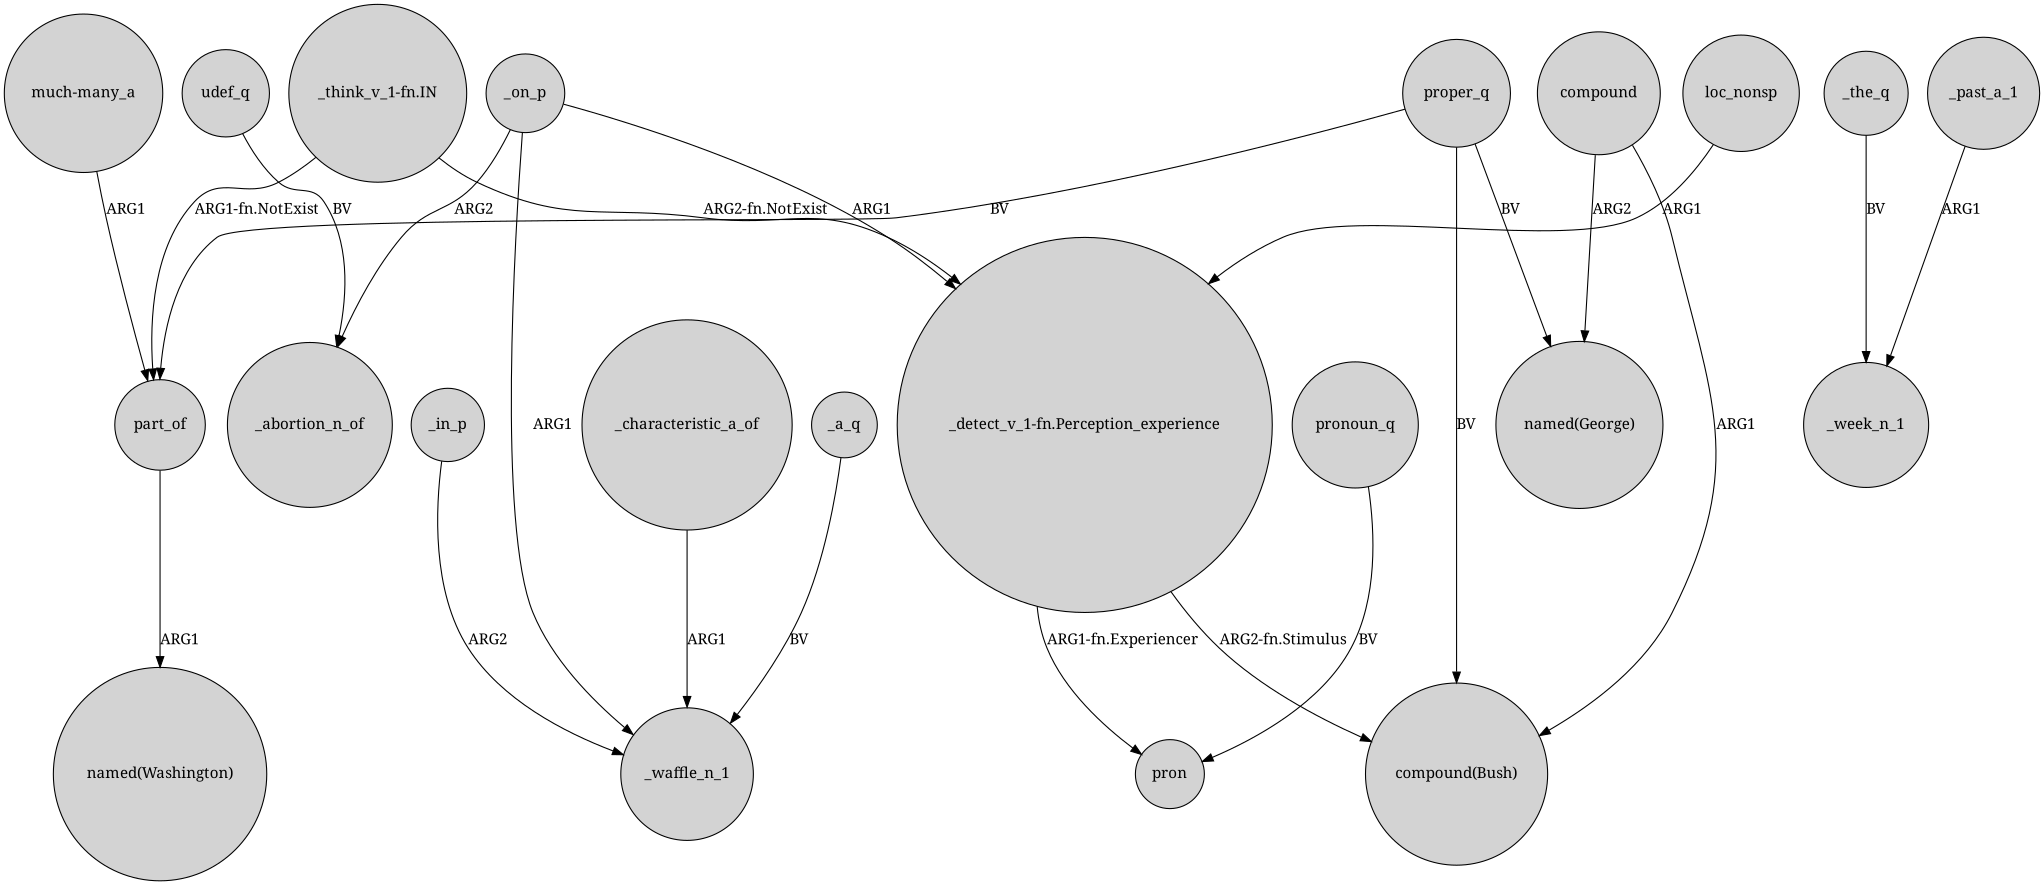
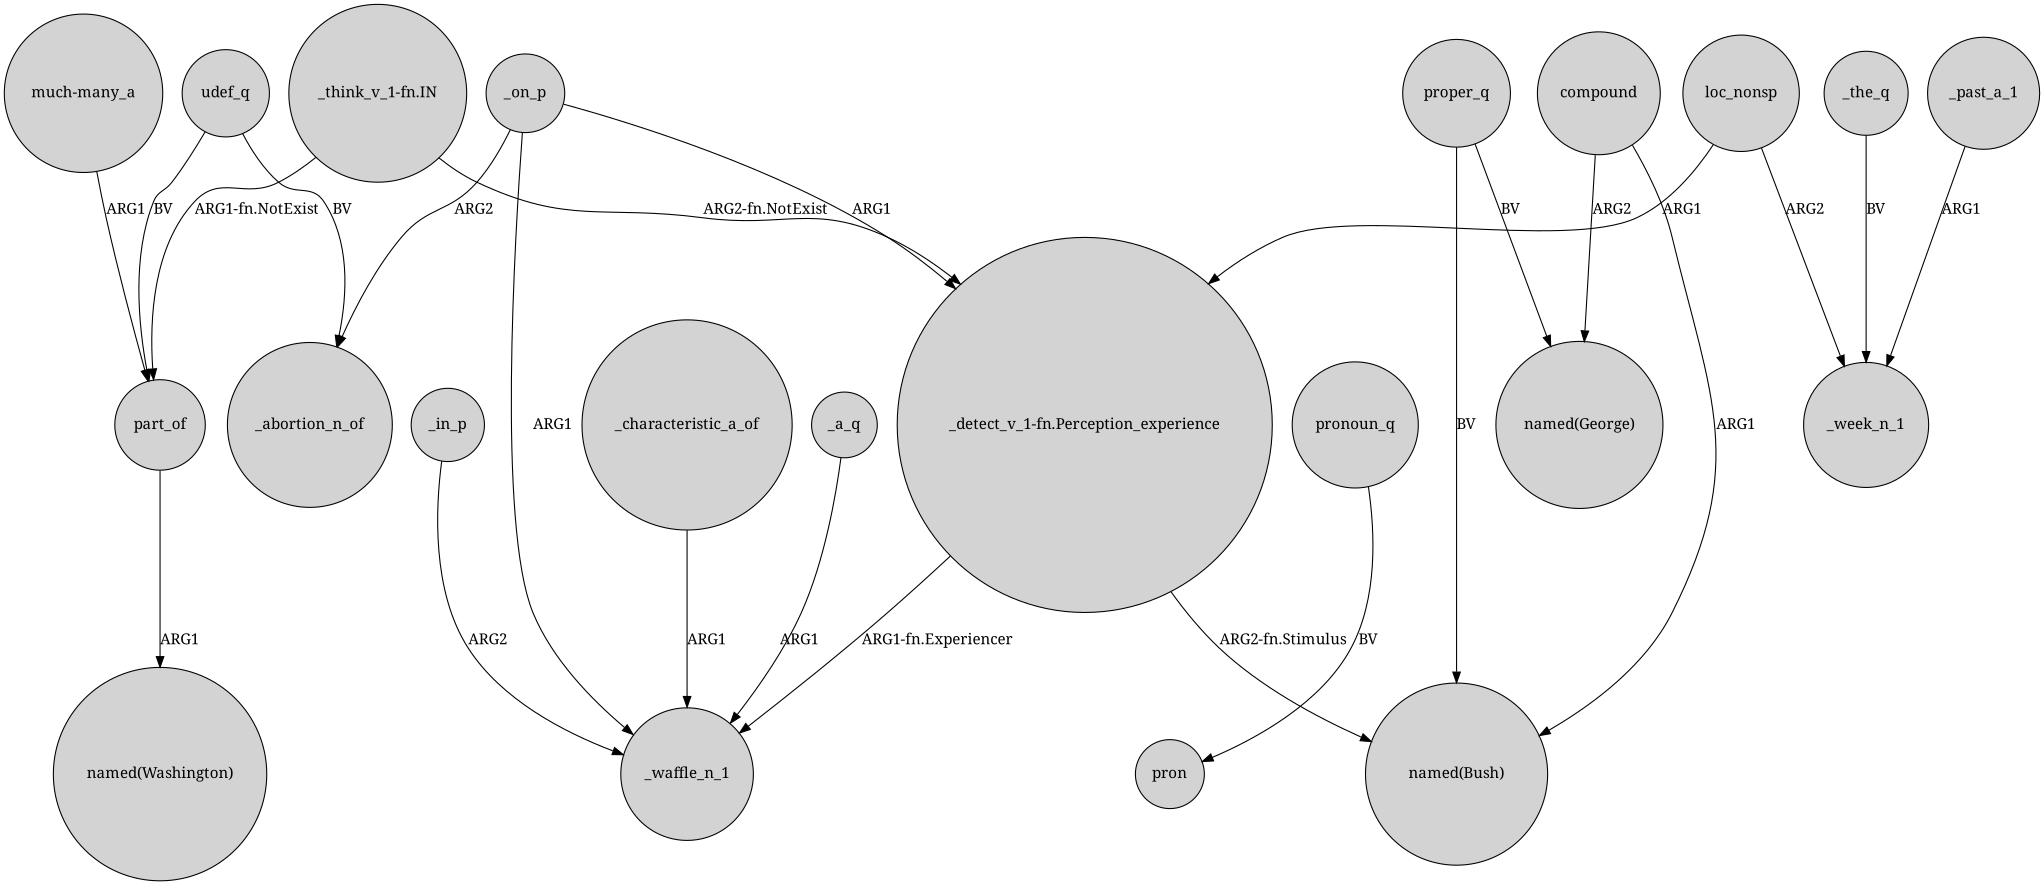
(642, 220) -> (143, 242)
none -> (1801, 252)
(800, 640) -> (800, 640)
(1070, 687) -> (851, 643)
(1457, 774) -> (1457, 774)
